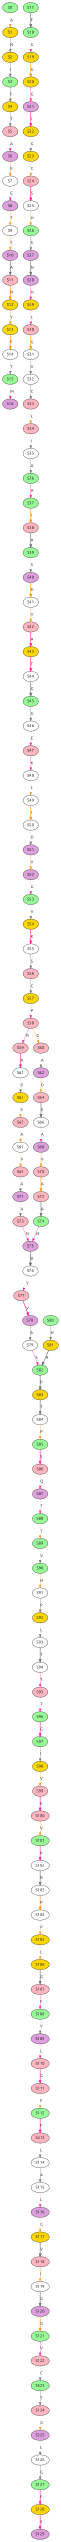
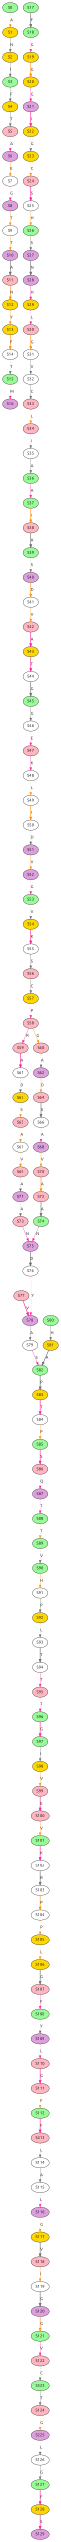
(26, 1282) -> (32, 1294)
(40, 1406) -> (40, 1406)
